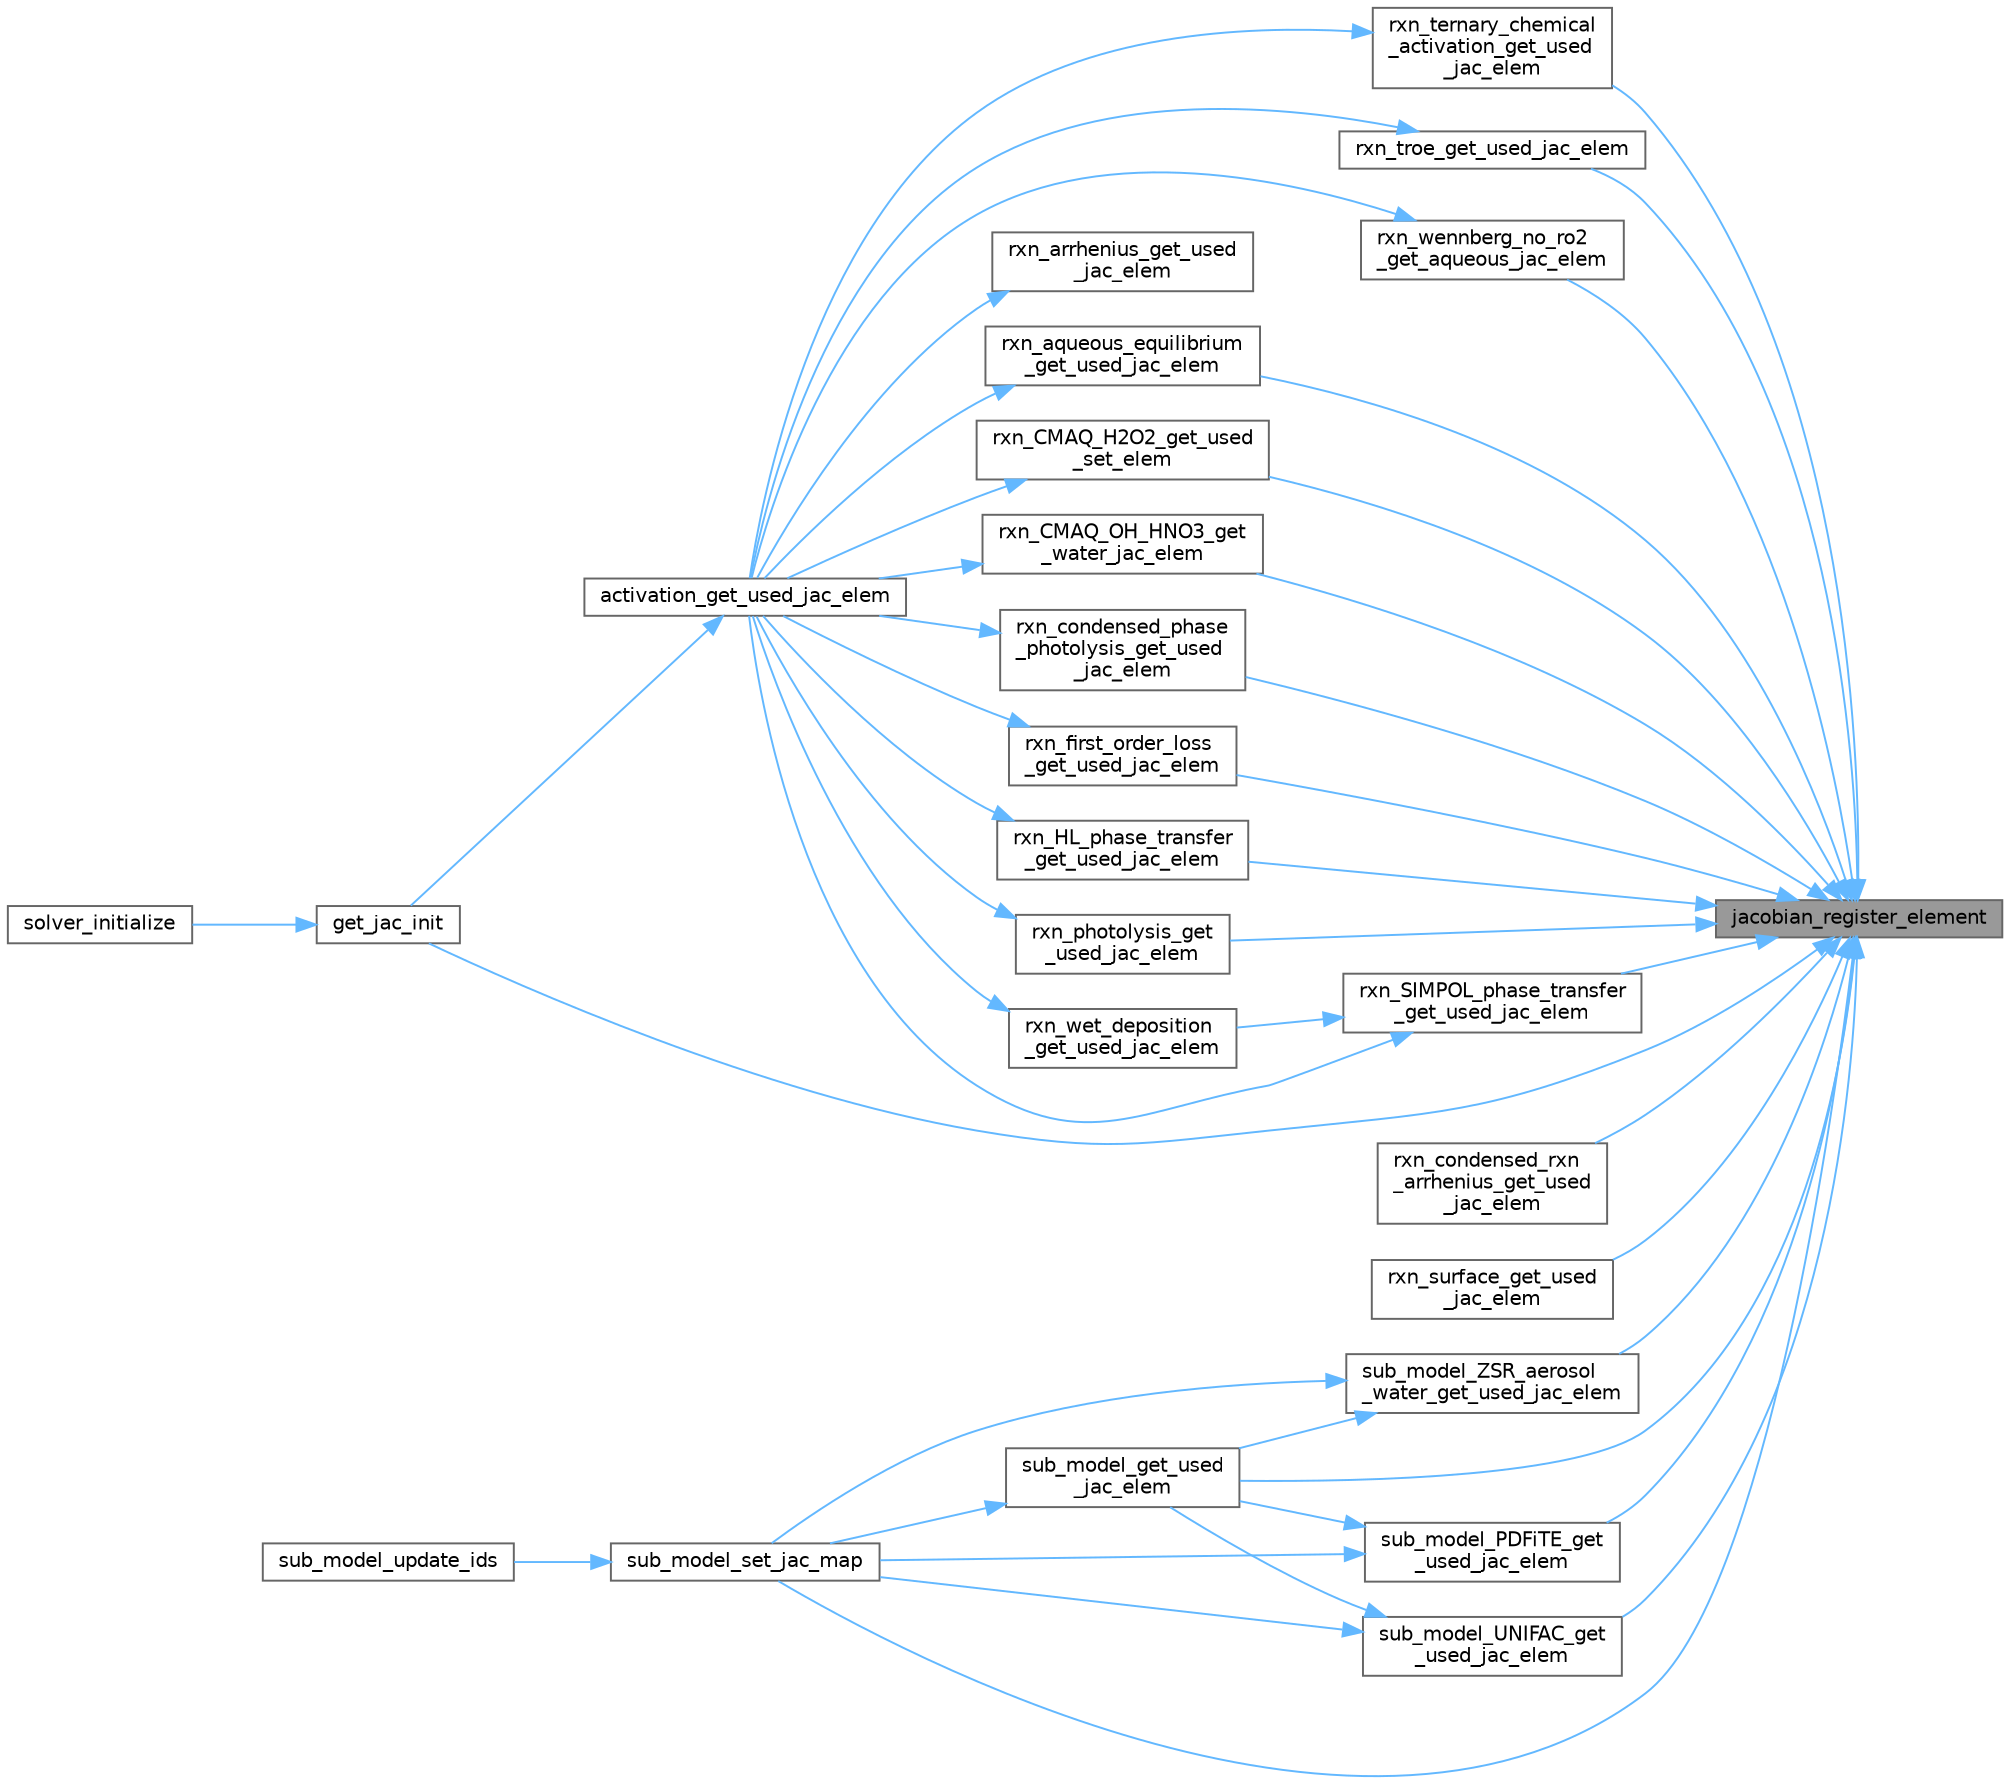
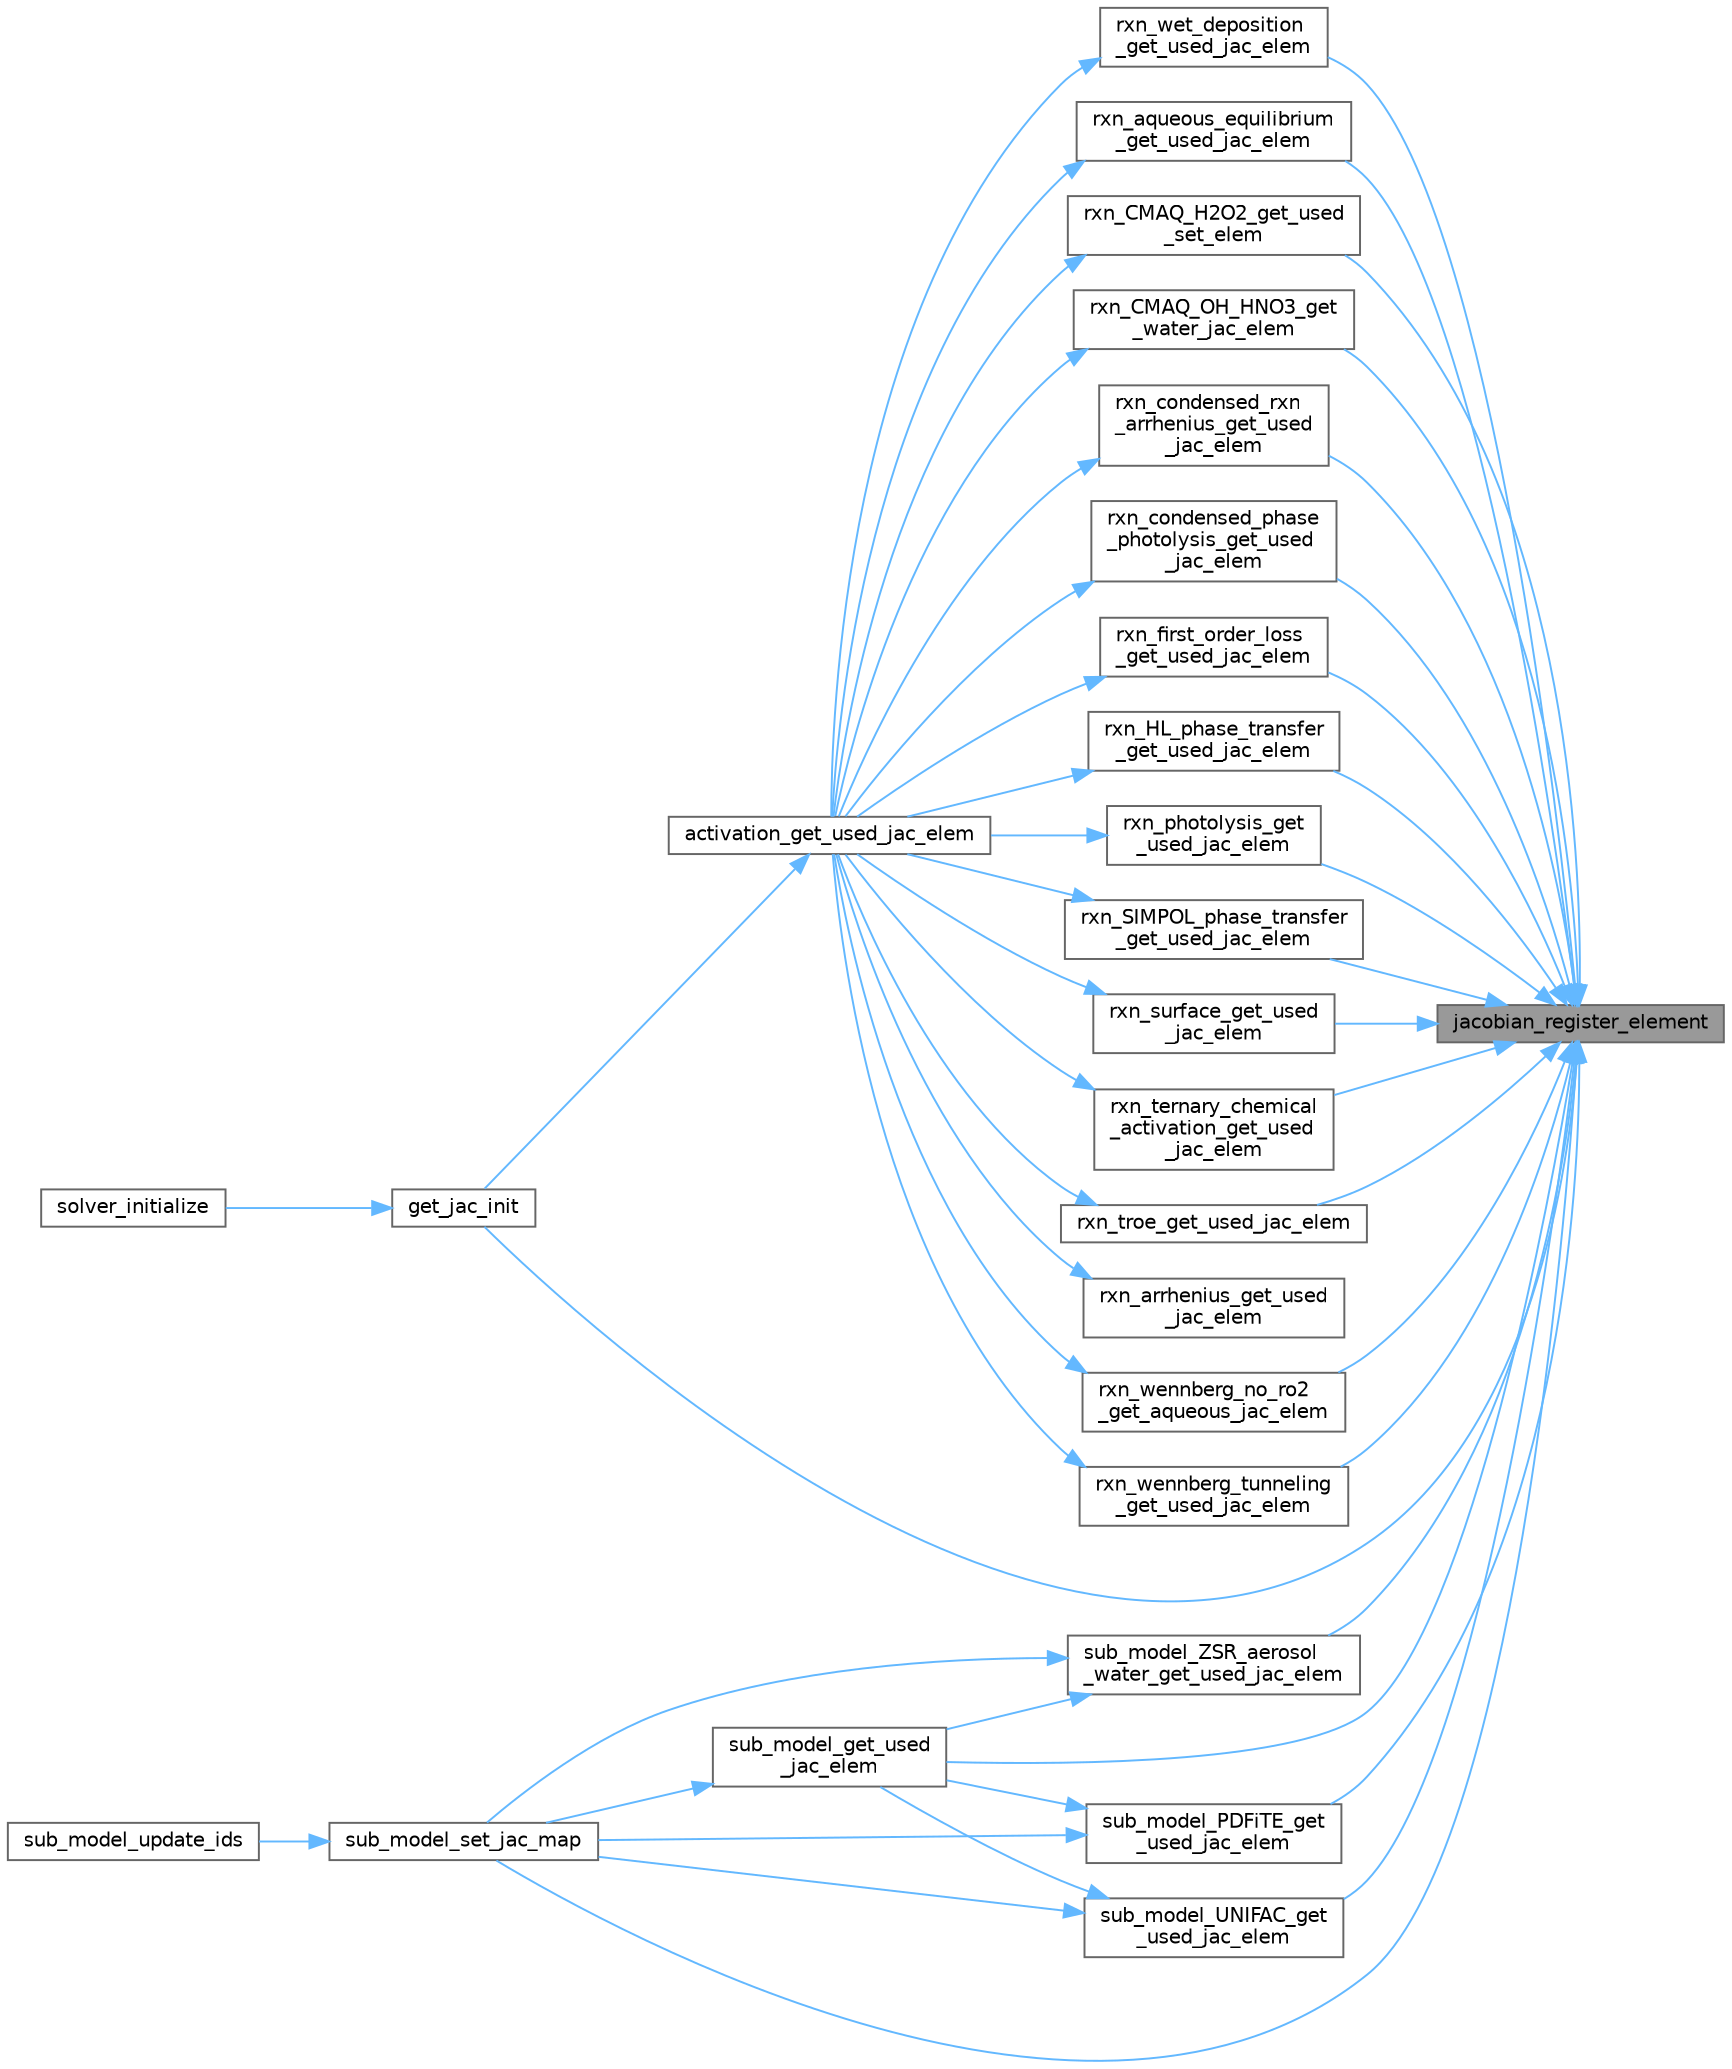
none -> (937, 626)
none -> (968, 927)
(1280, 1023) -> (1497, 452)
none -> (1214, 1496)
